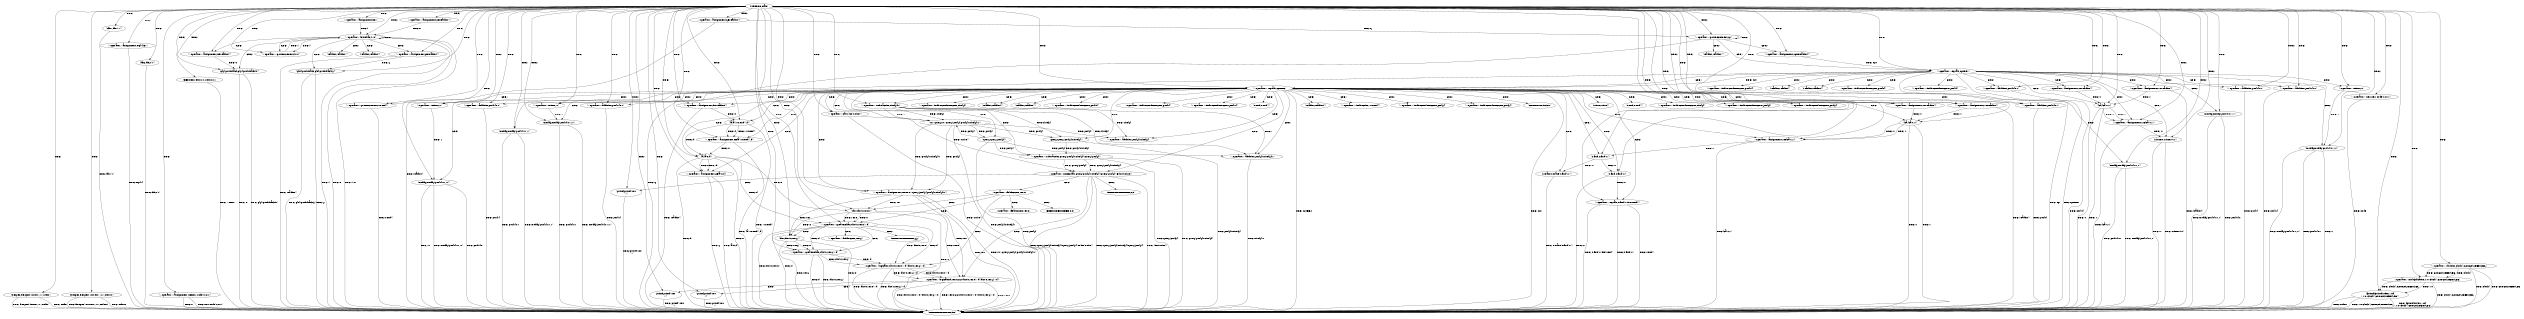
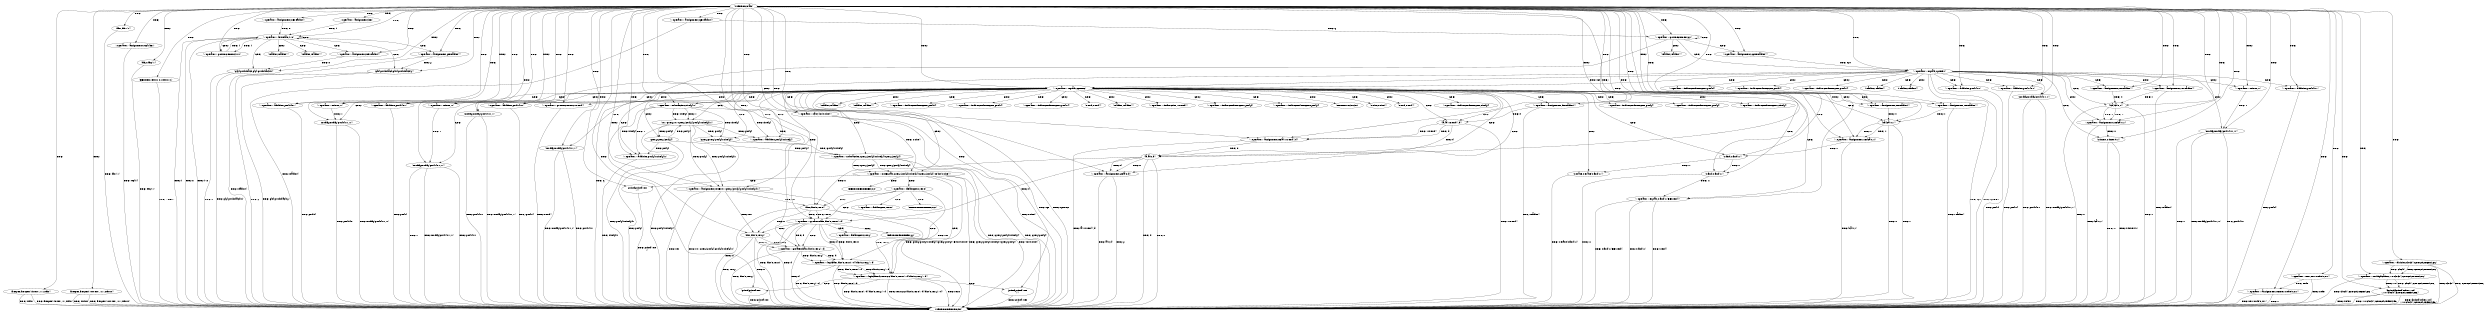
none -> (2293, 284)
